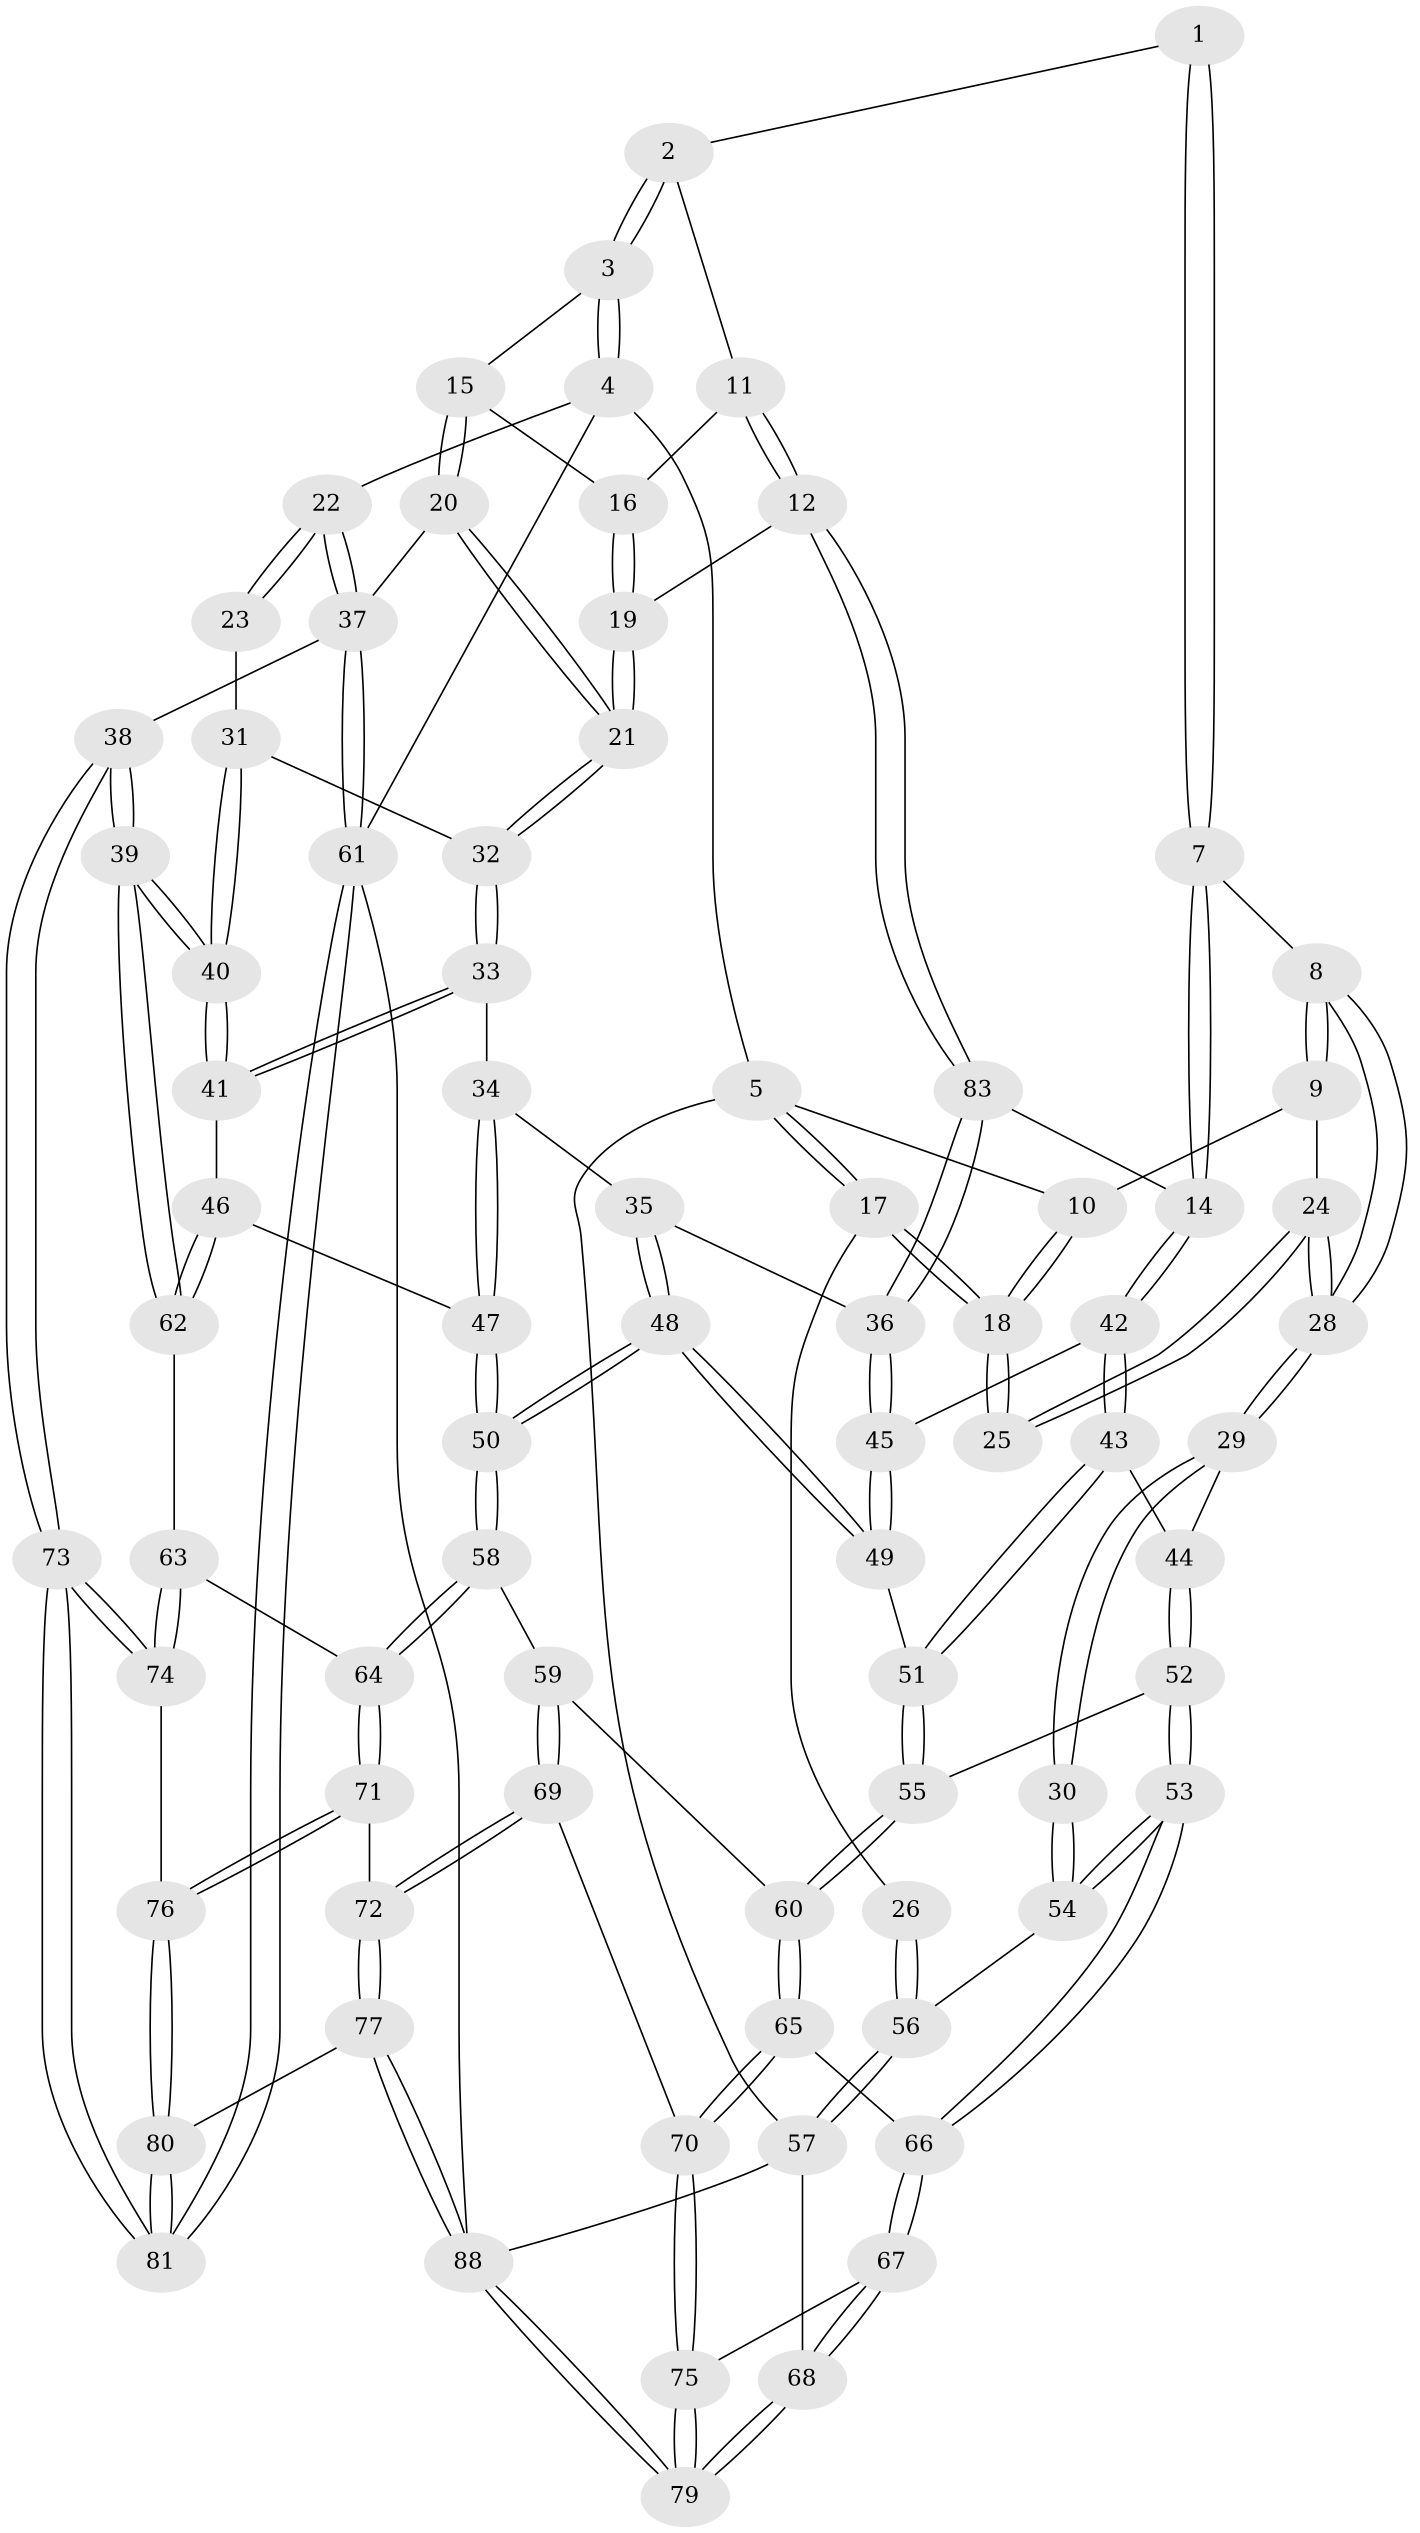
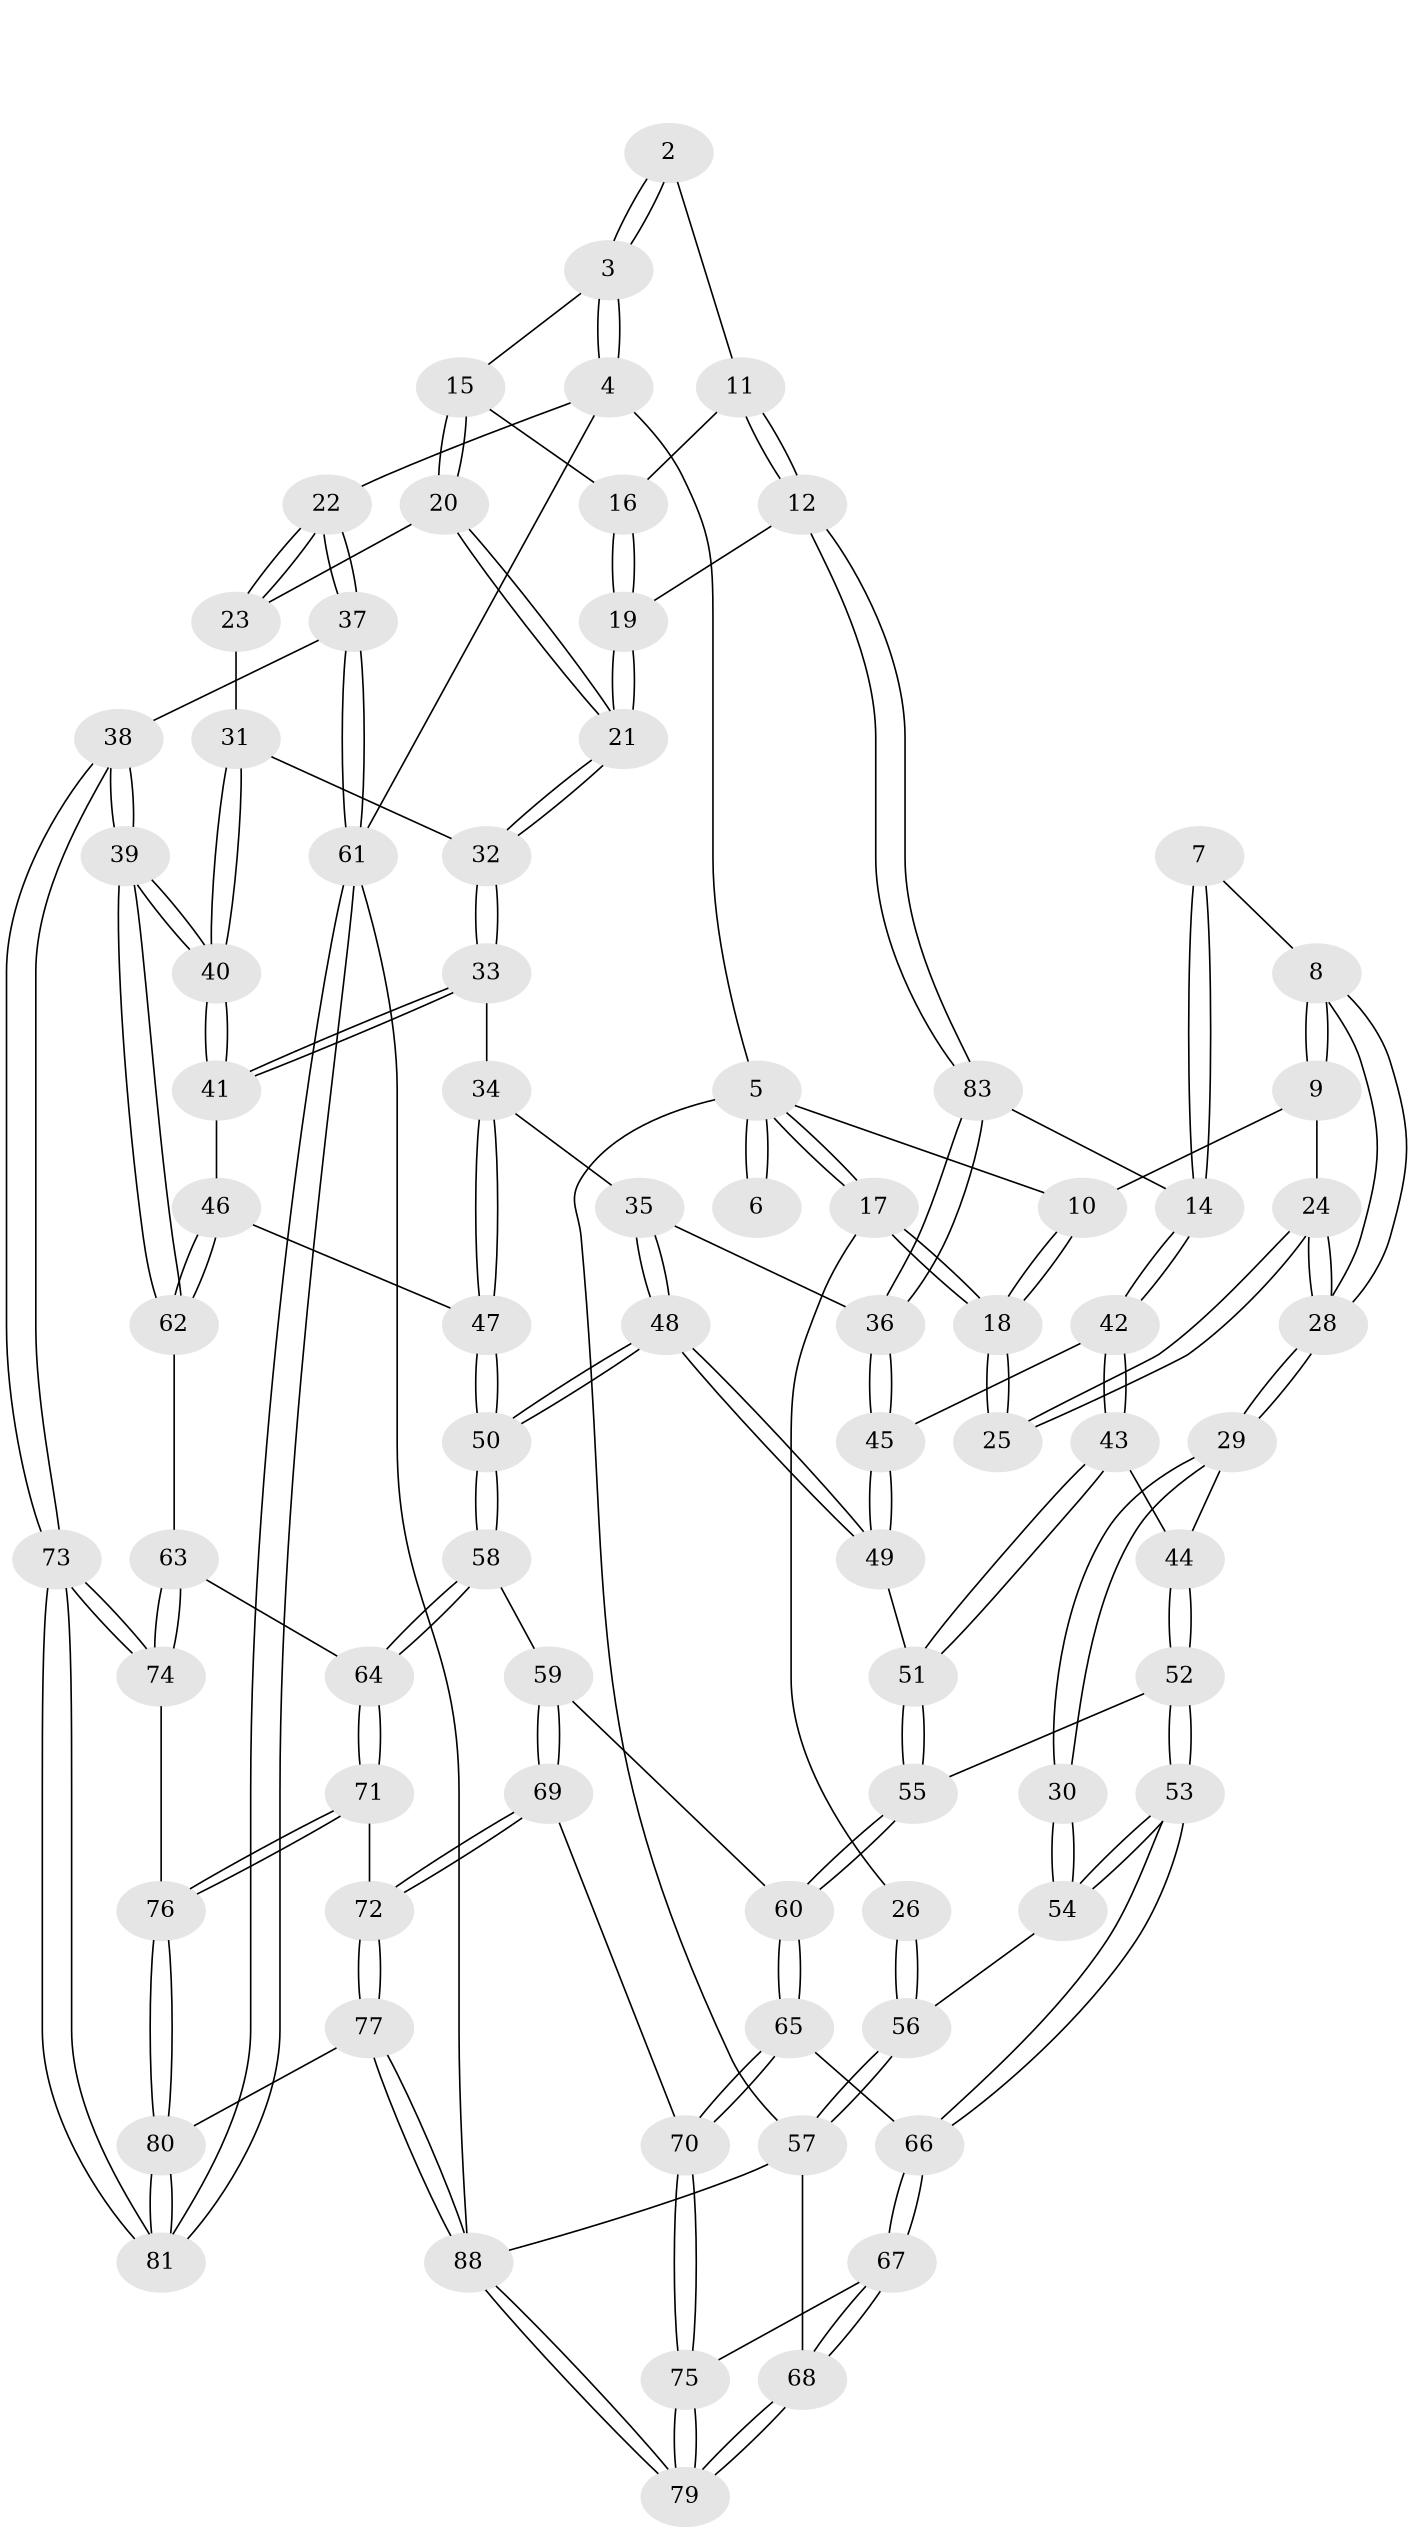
(1200, 36) -> none
(399, 563) -> (340, 563)
none -> (757, 1208)
